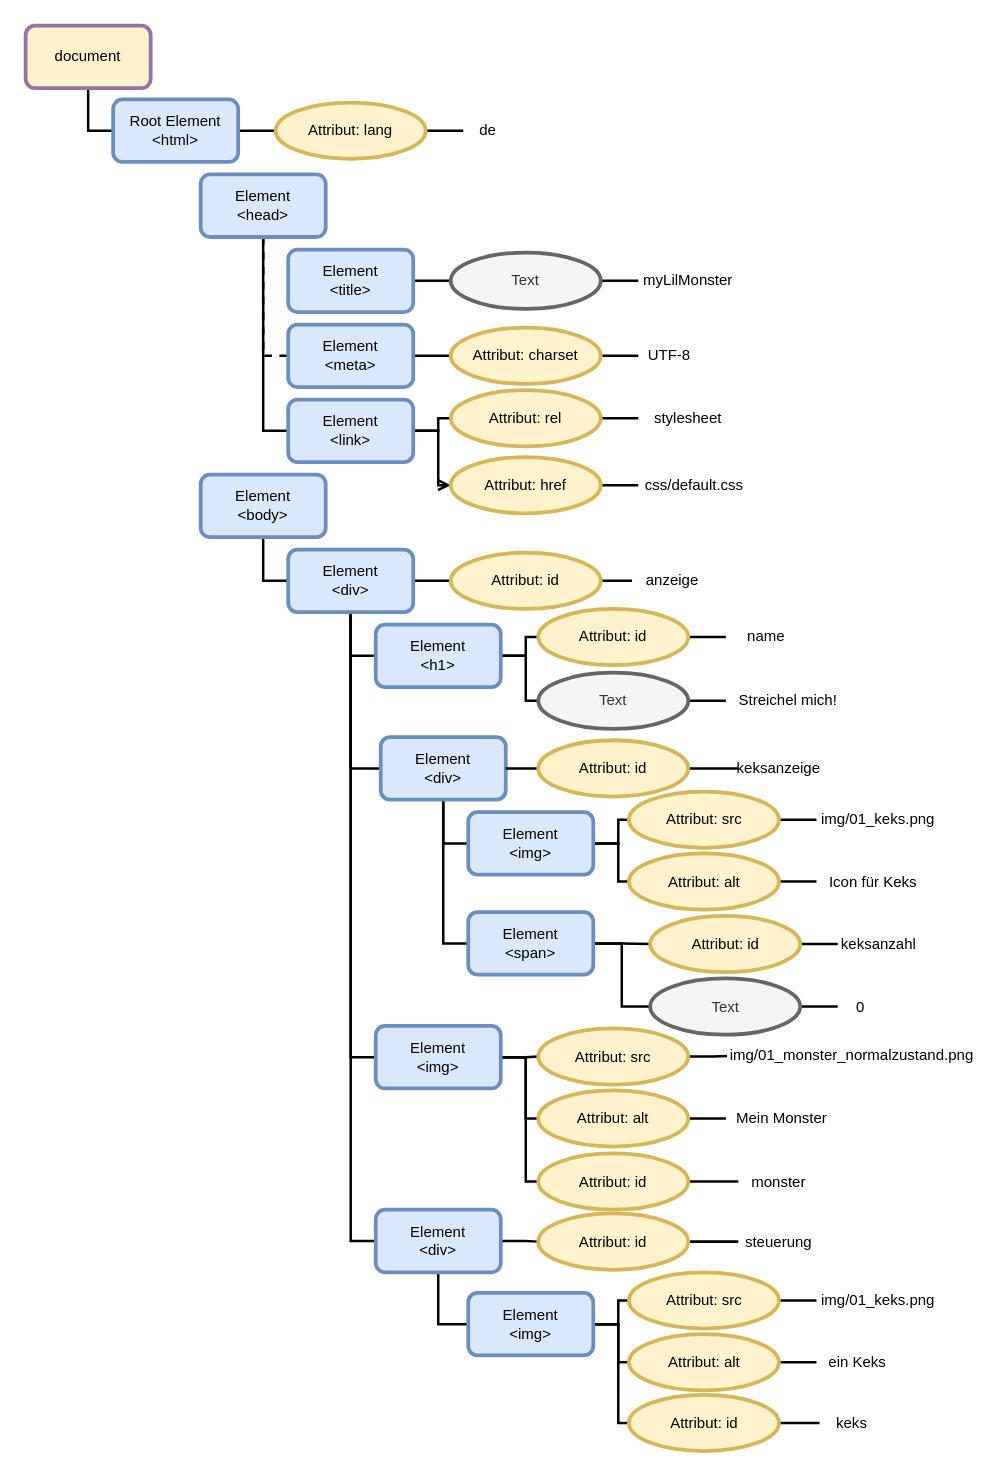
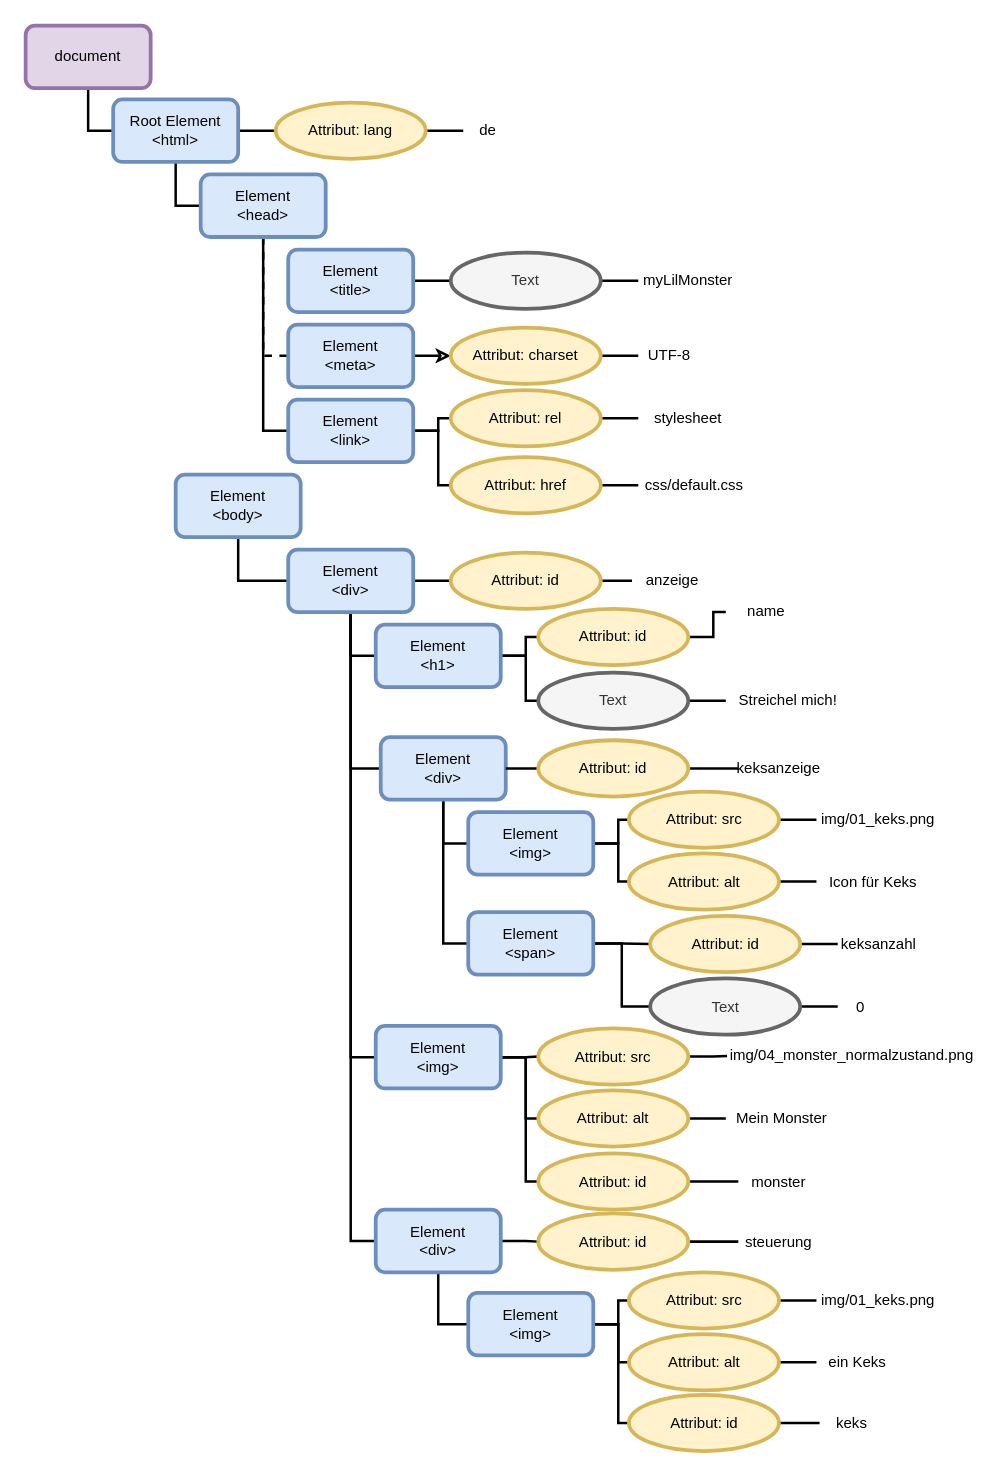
(88, 57) -> (88, 57)
none -> (176, 195)
(442, 356) -> (438, 356)
(438, 484) -> (439, 485)
(263, 506) -> (238, 506)
(766, 637) -> (766, 612)
(852, 1056) -> (852, 1056)
